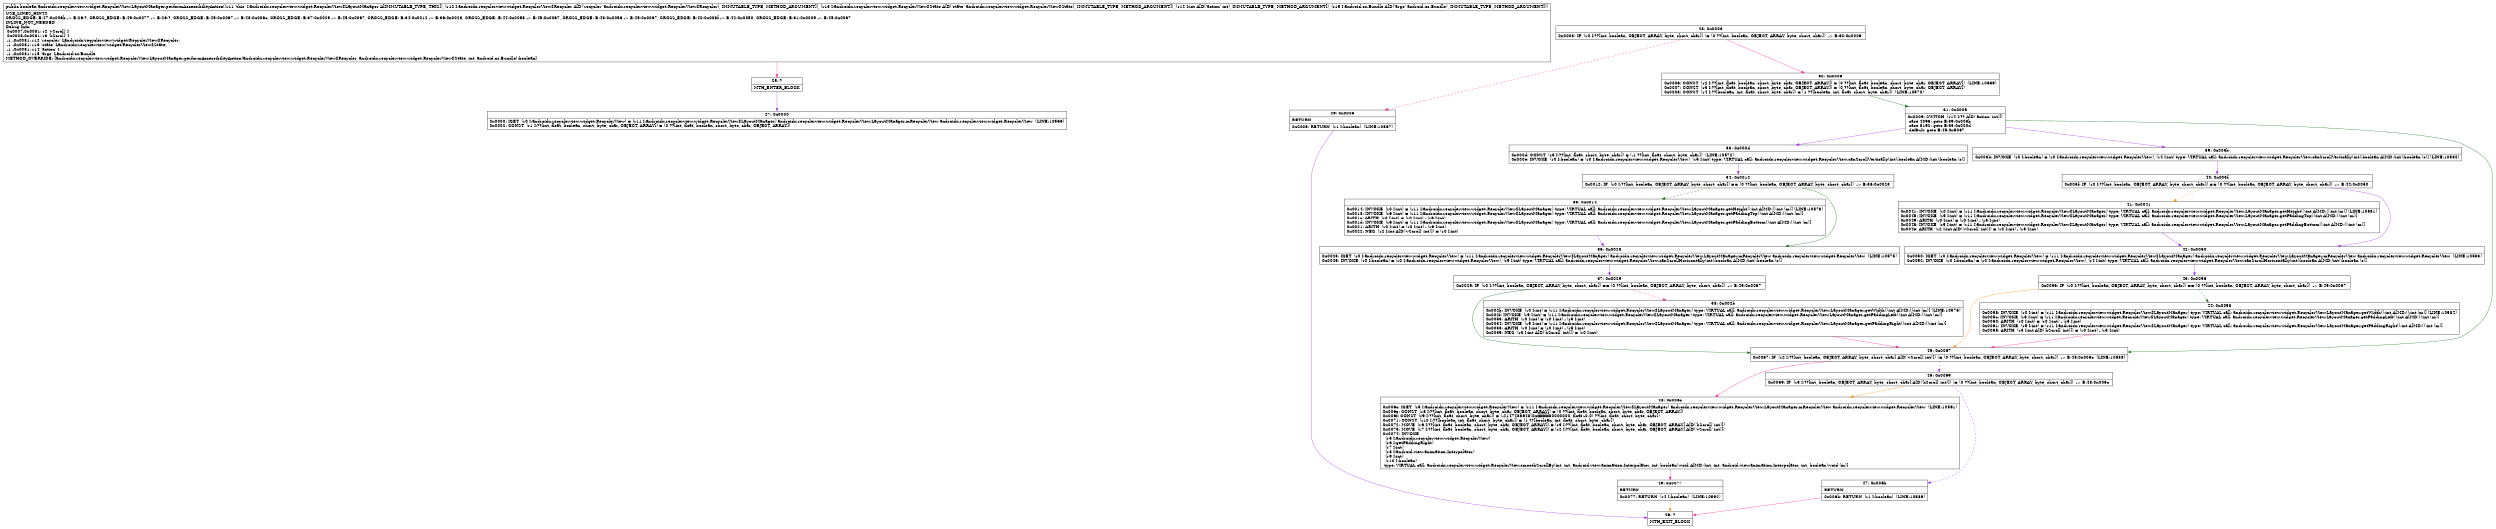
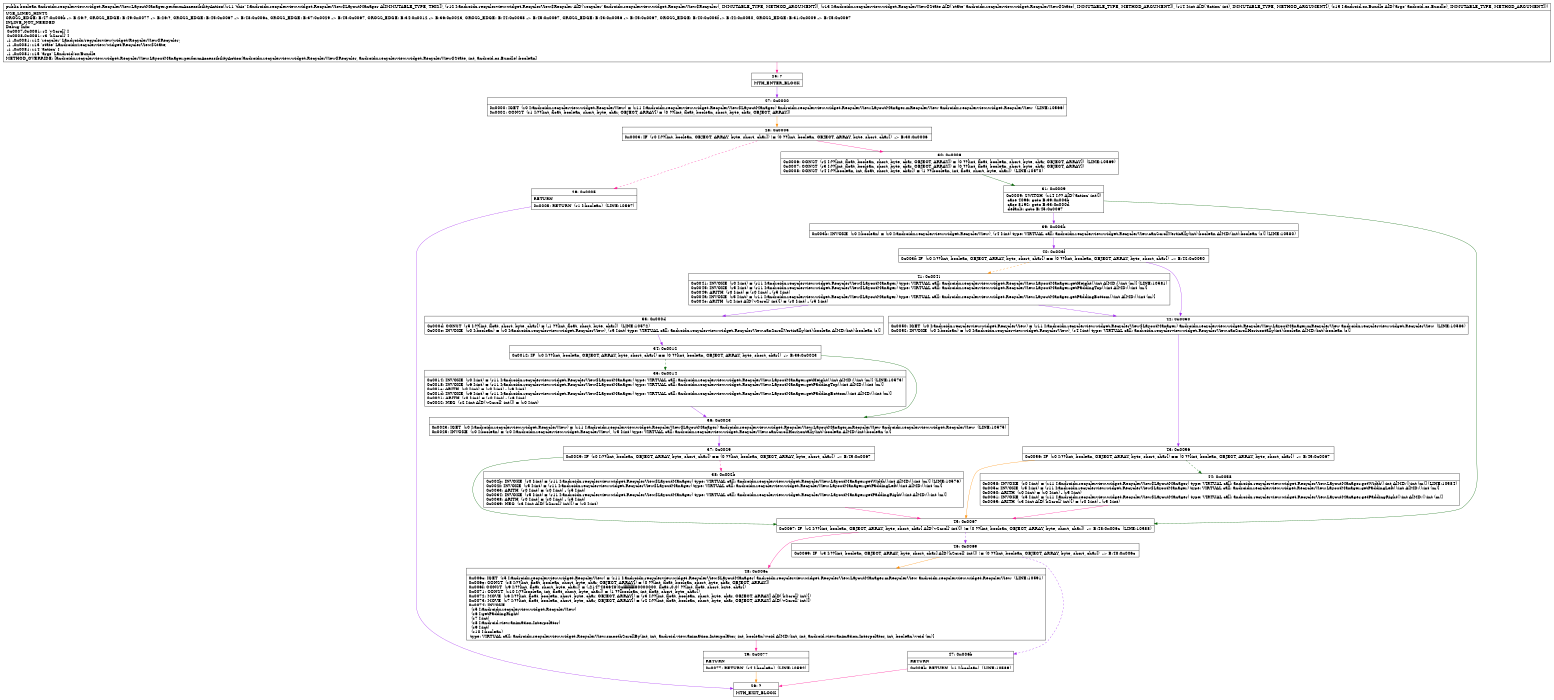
none -> (777, 120)
(1937, 130) -> (1035, 209)
(1852, 136) -> (767, 310)
